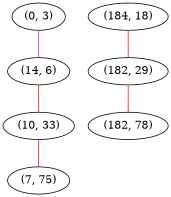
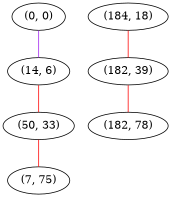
(39, 17) -> (39, 17)
(128, 71) -> (128, 71)
(39, 126) -> (39, 126)
